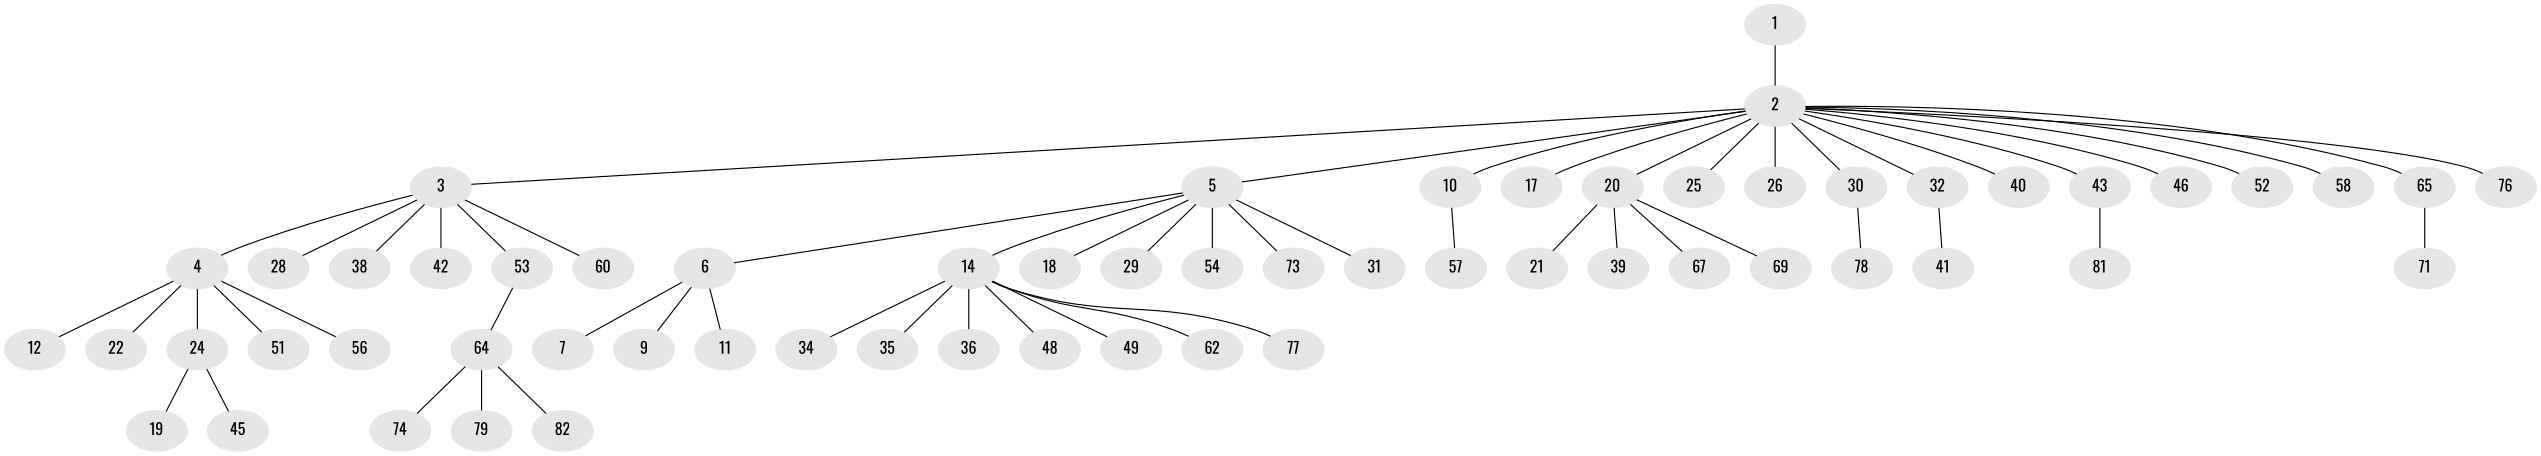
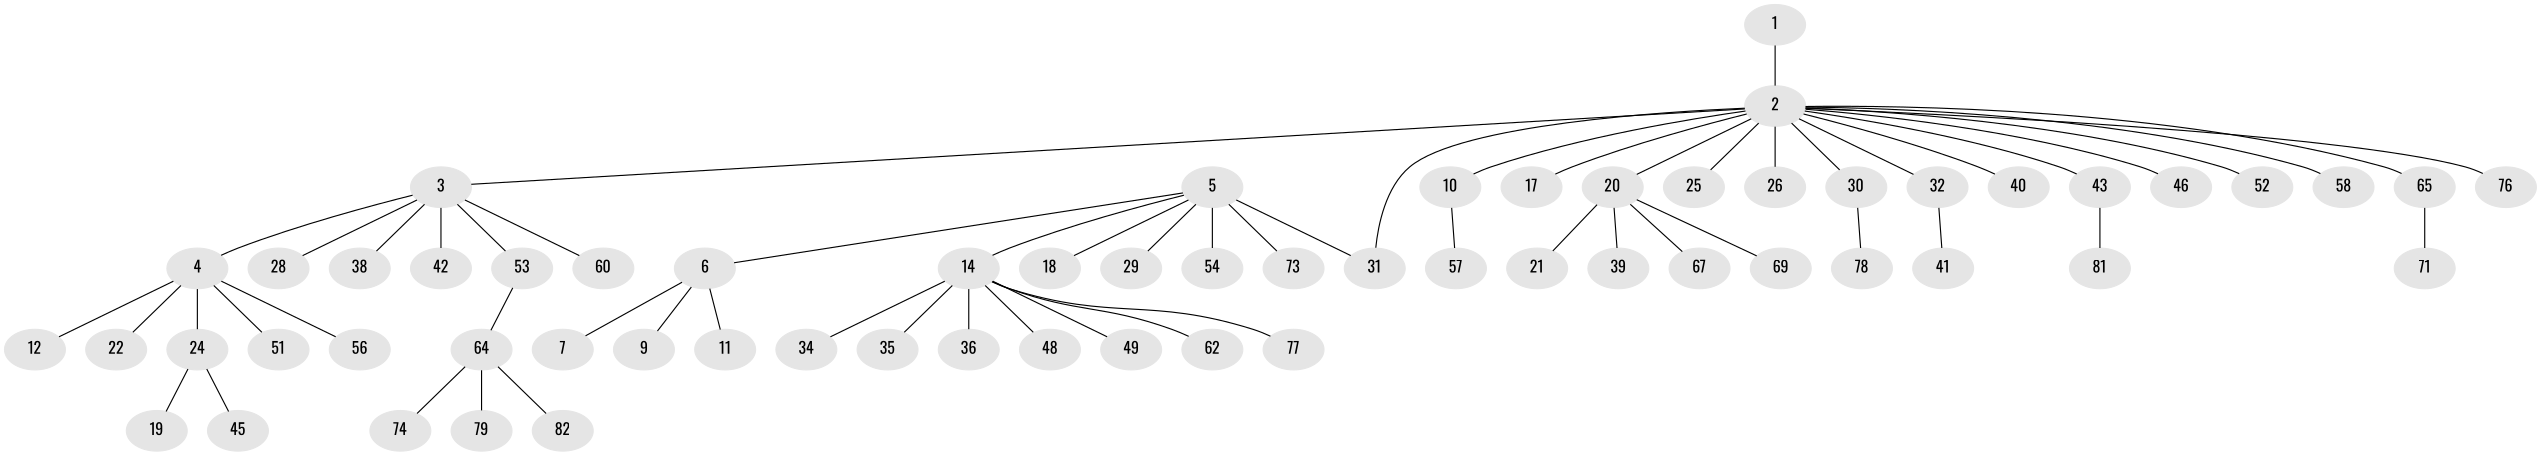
(1494, 147) -> (1529, 129)
